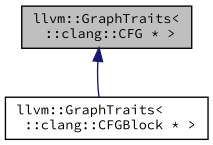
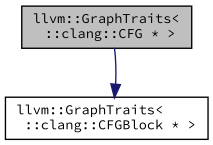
(98, 80) -> (116, 66)
